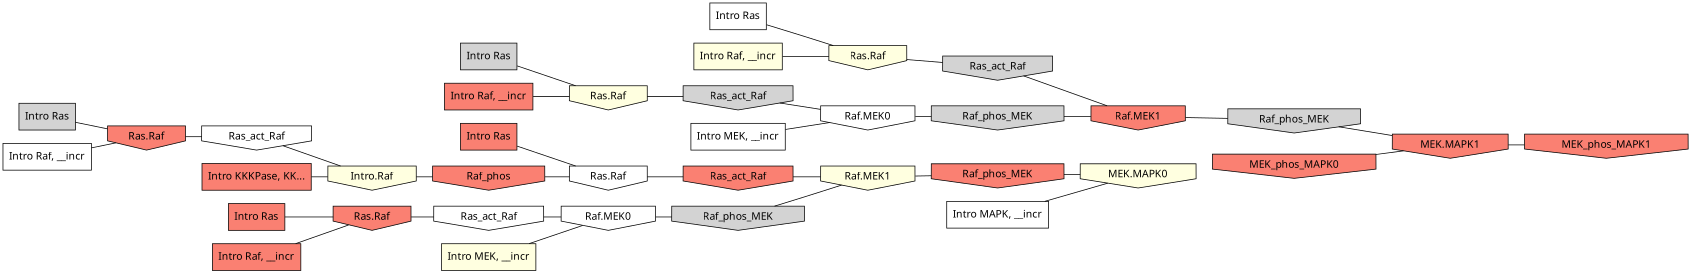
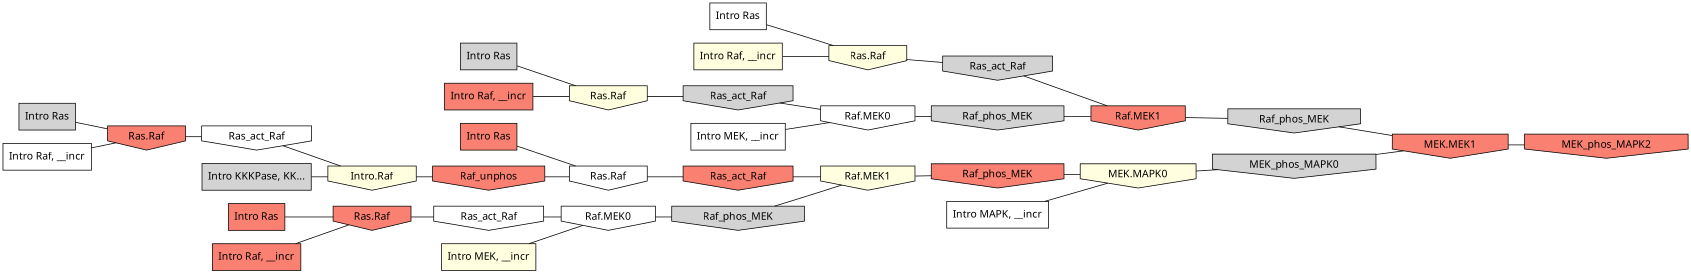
(1450, 145) -> (1450, 145)
(1606, 145) -> (1606, 145)
(1294, 165) -> (1294, 165)
none -> (1207, 170)
(257, 177) -> (257, 177)
(489, 177) -> (489, 177)
